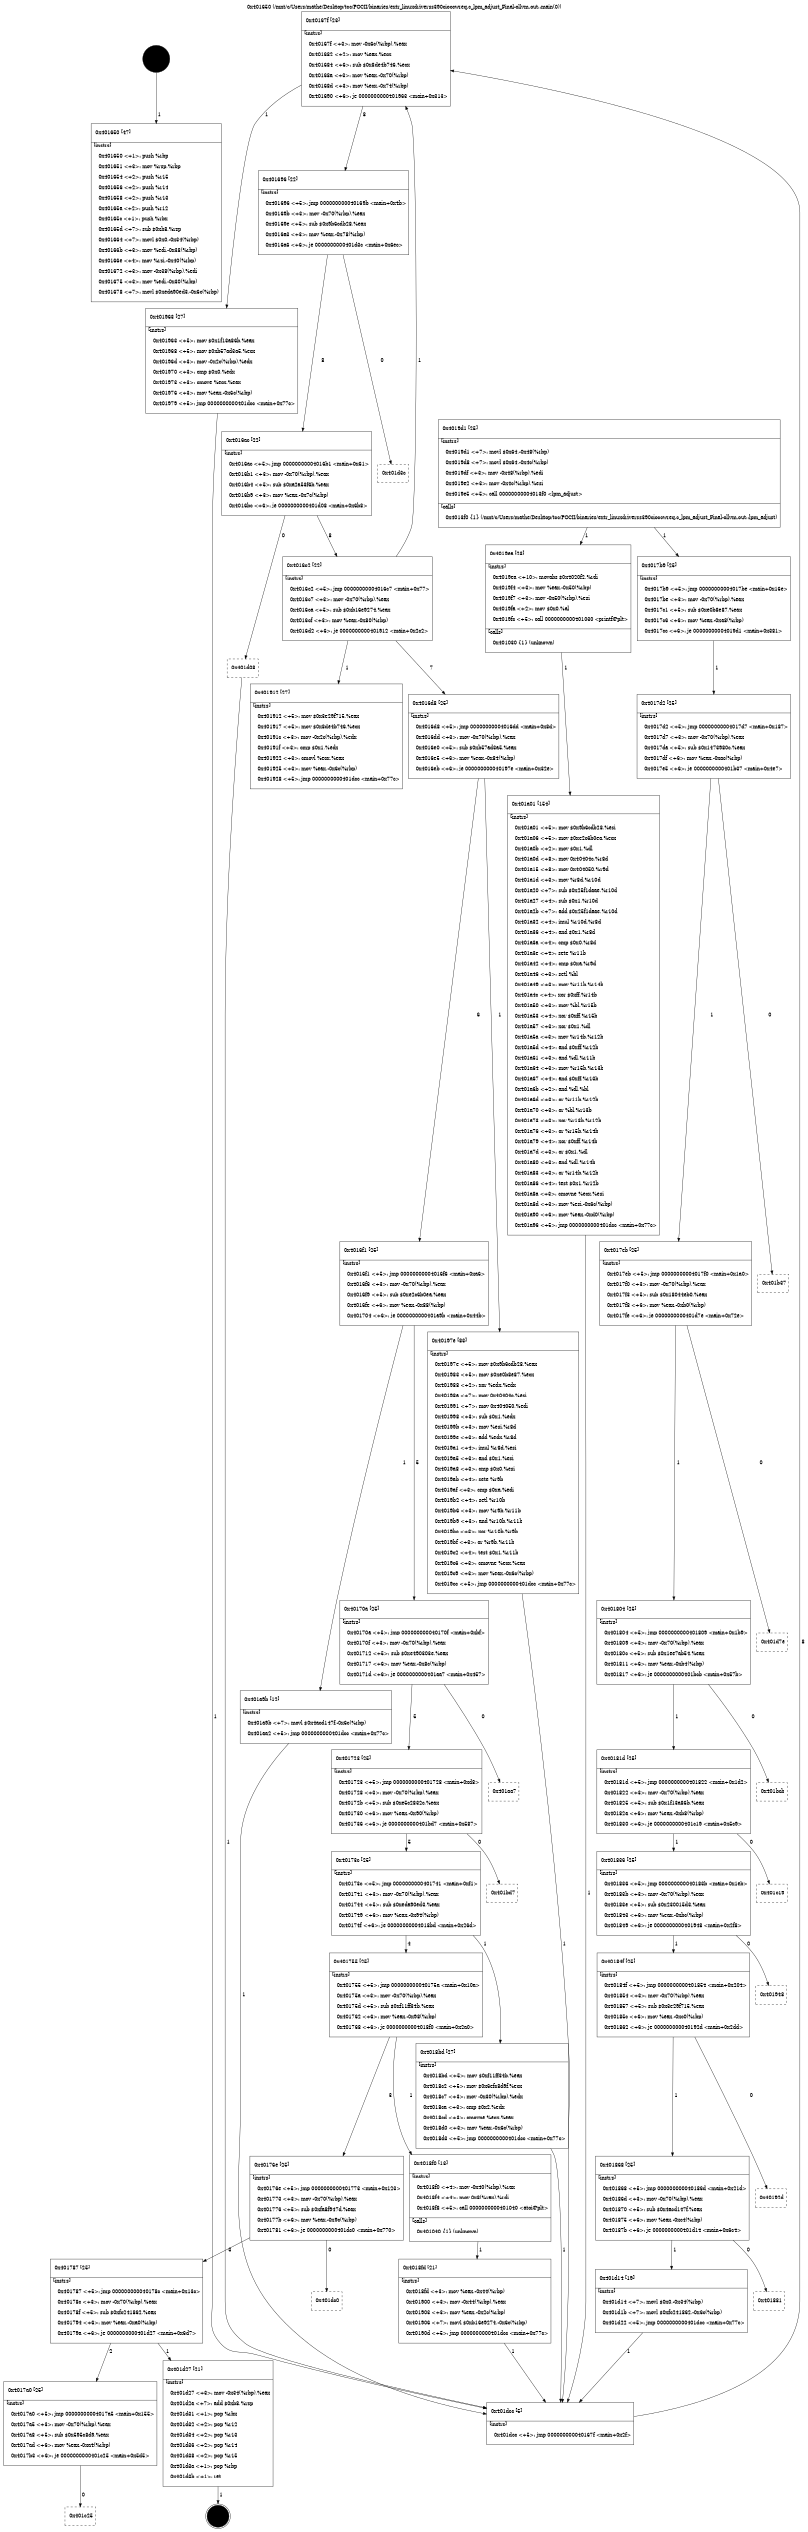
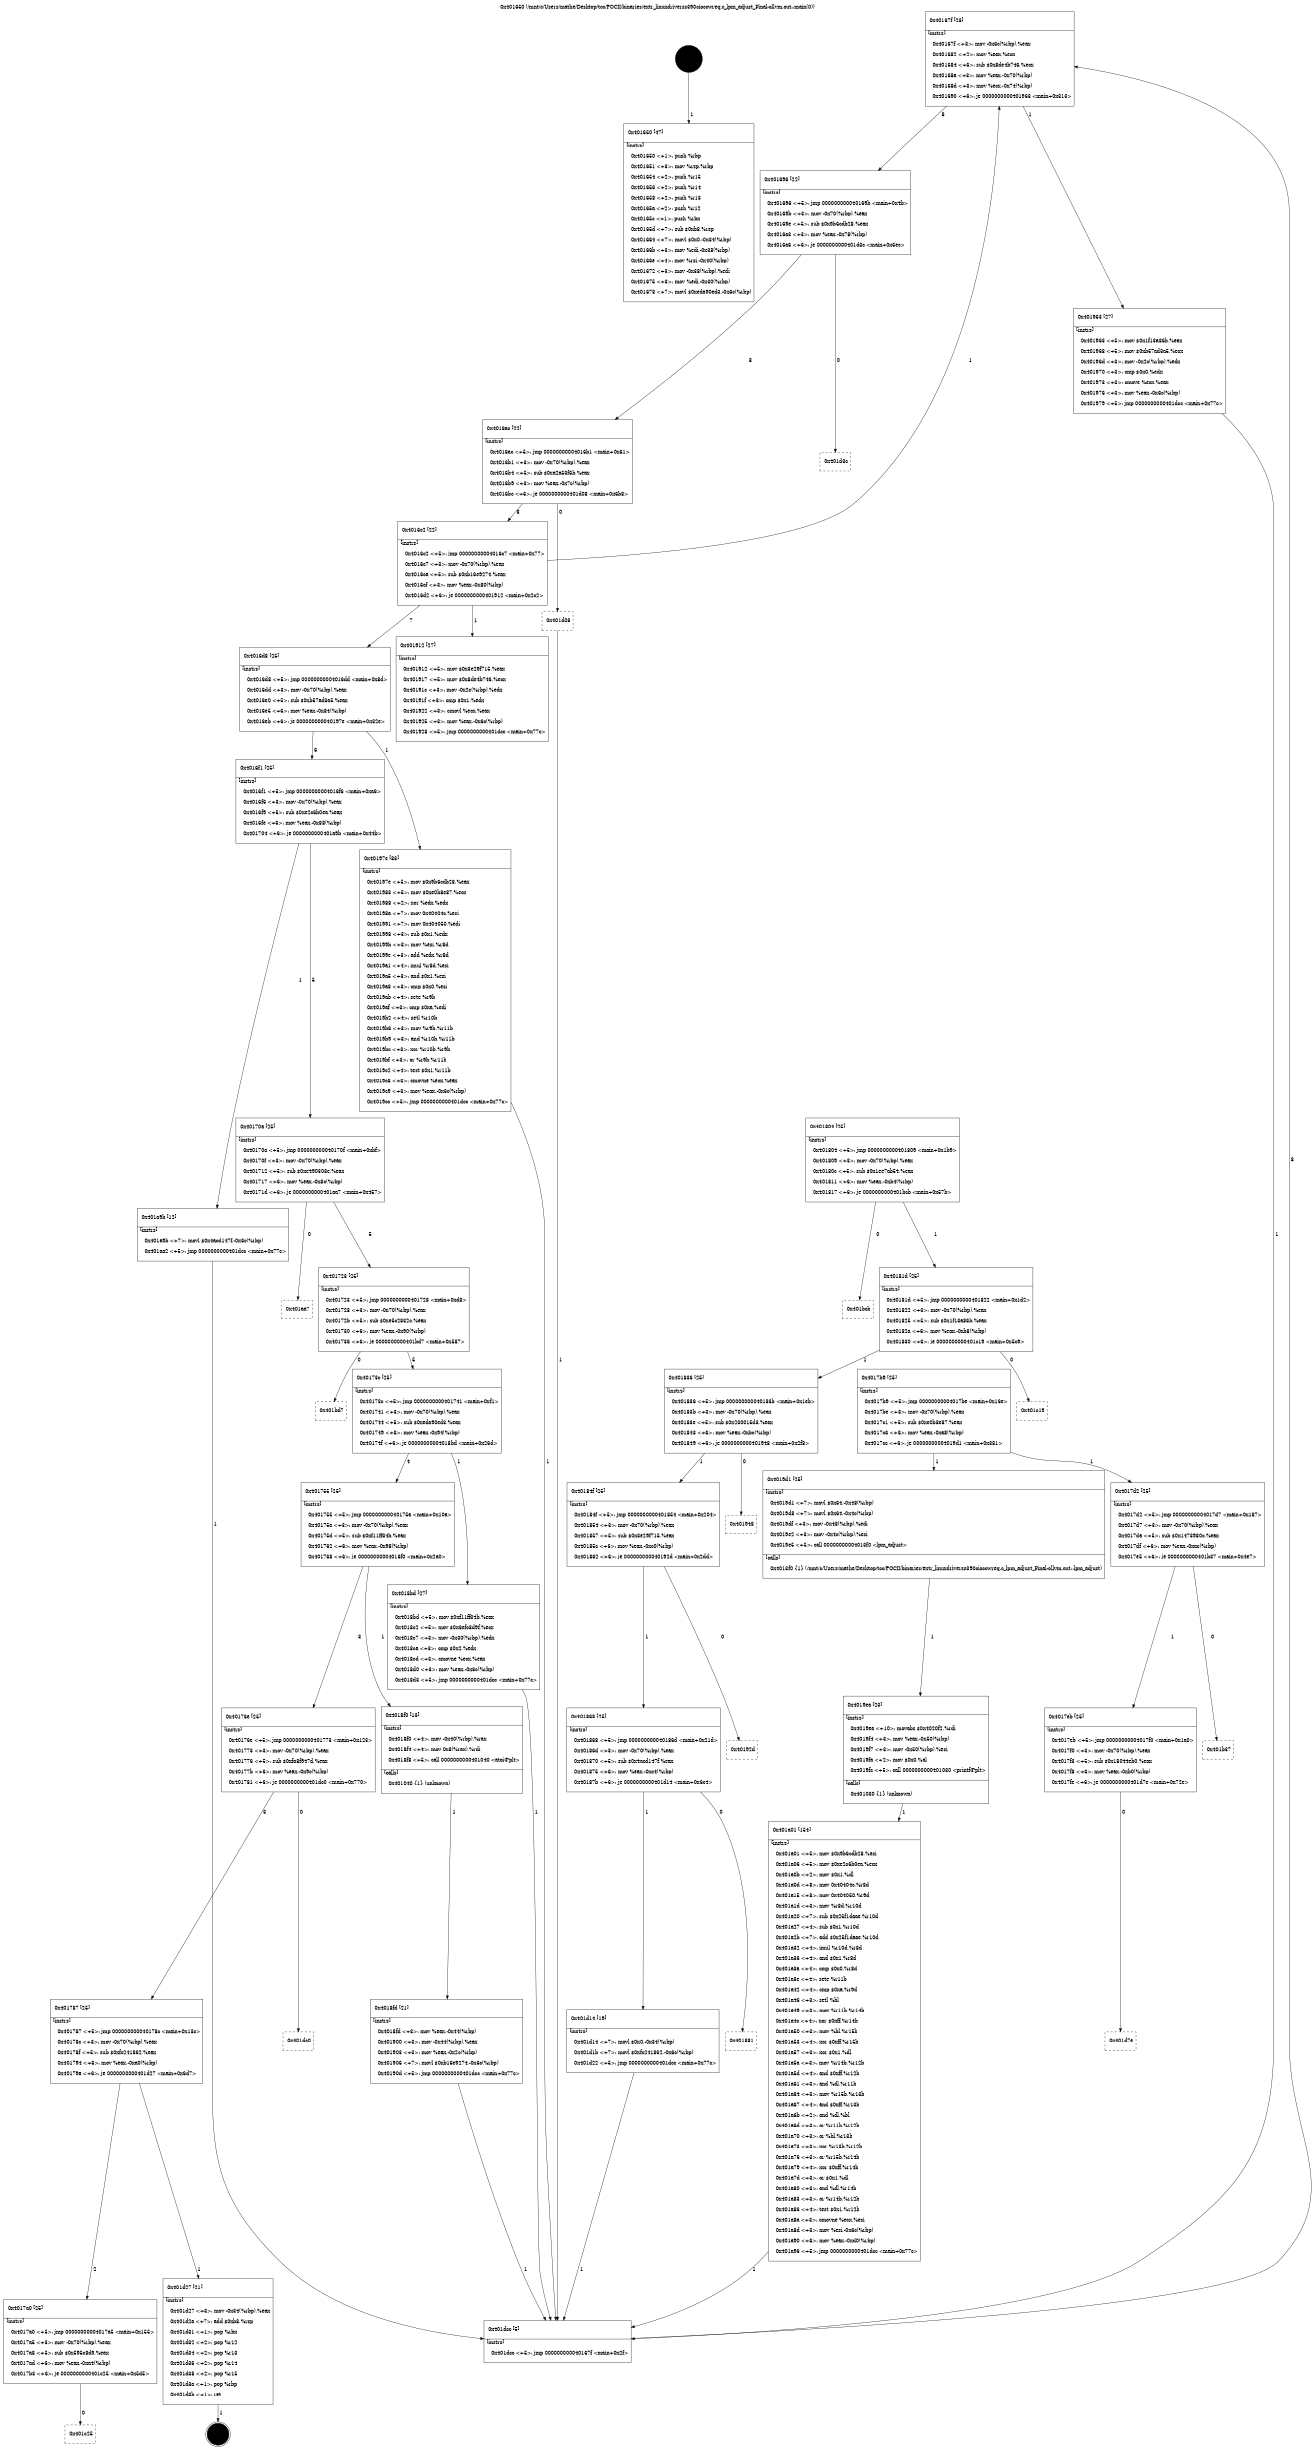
(665, 541) -> (934, 1460)
(675, 1461) -> none
